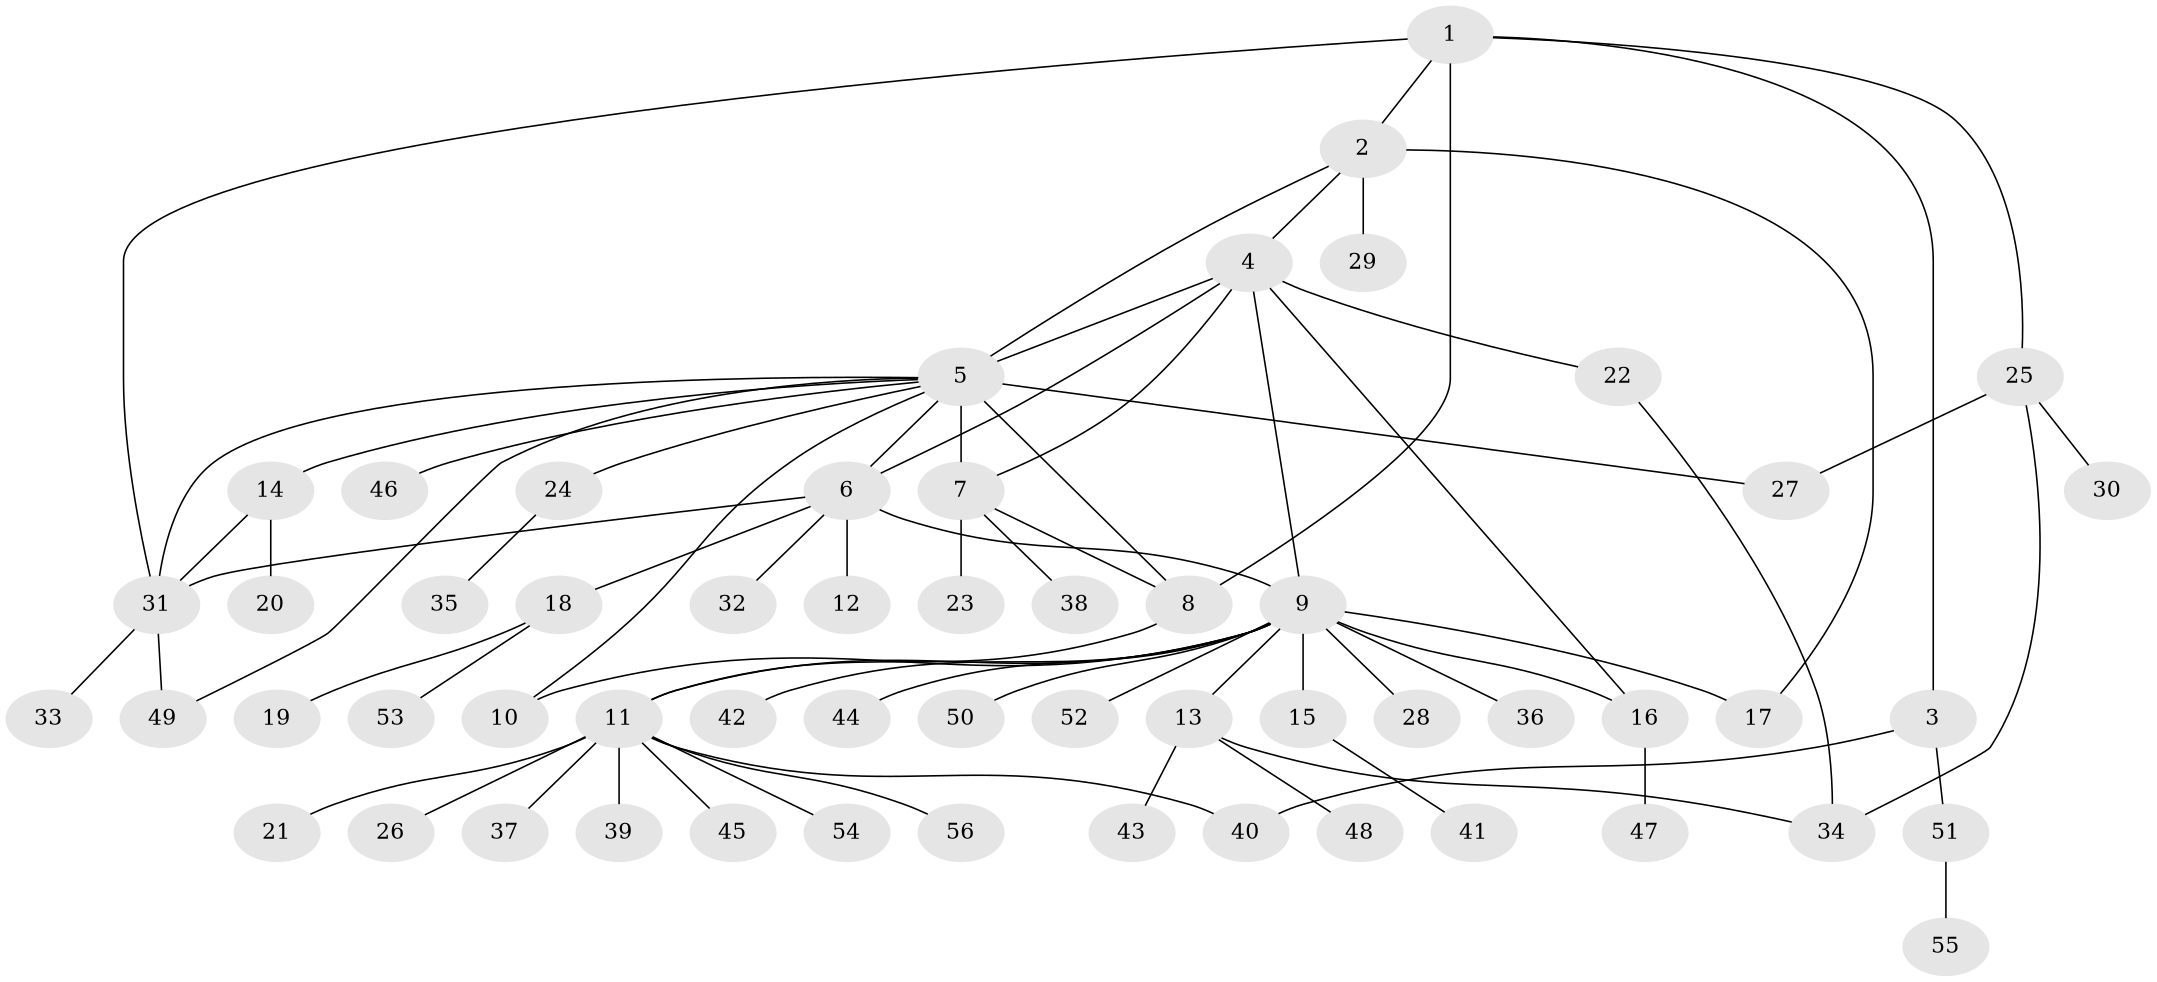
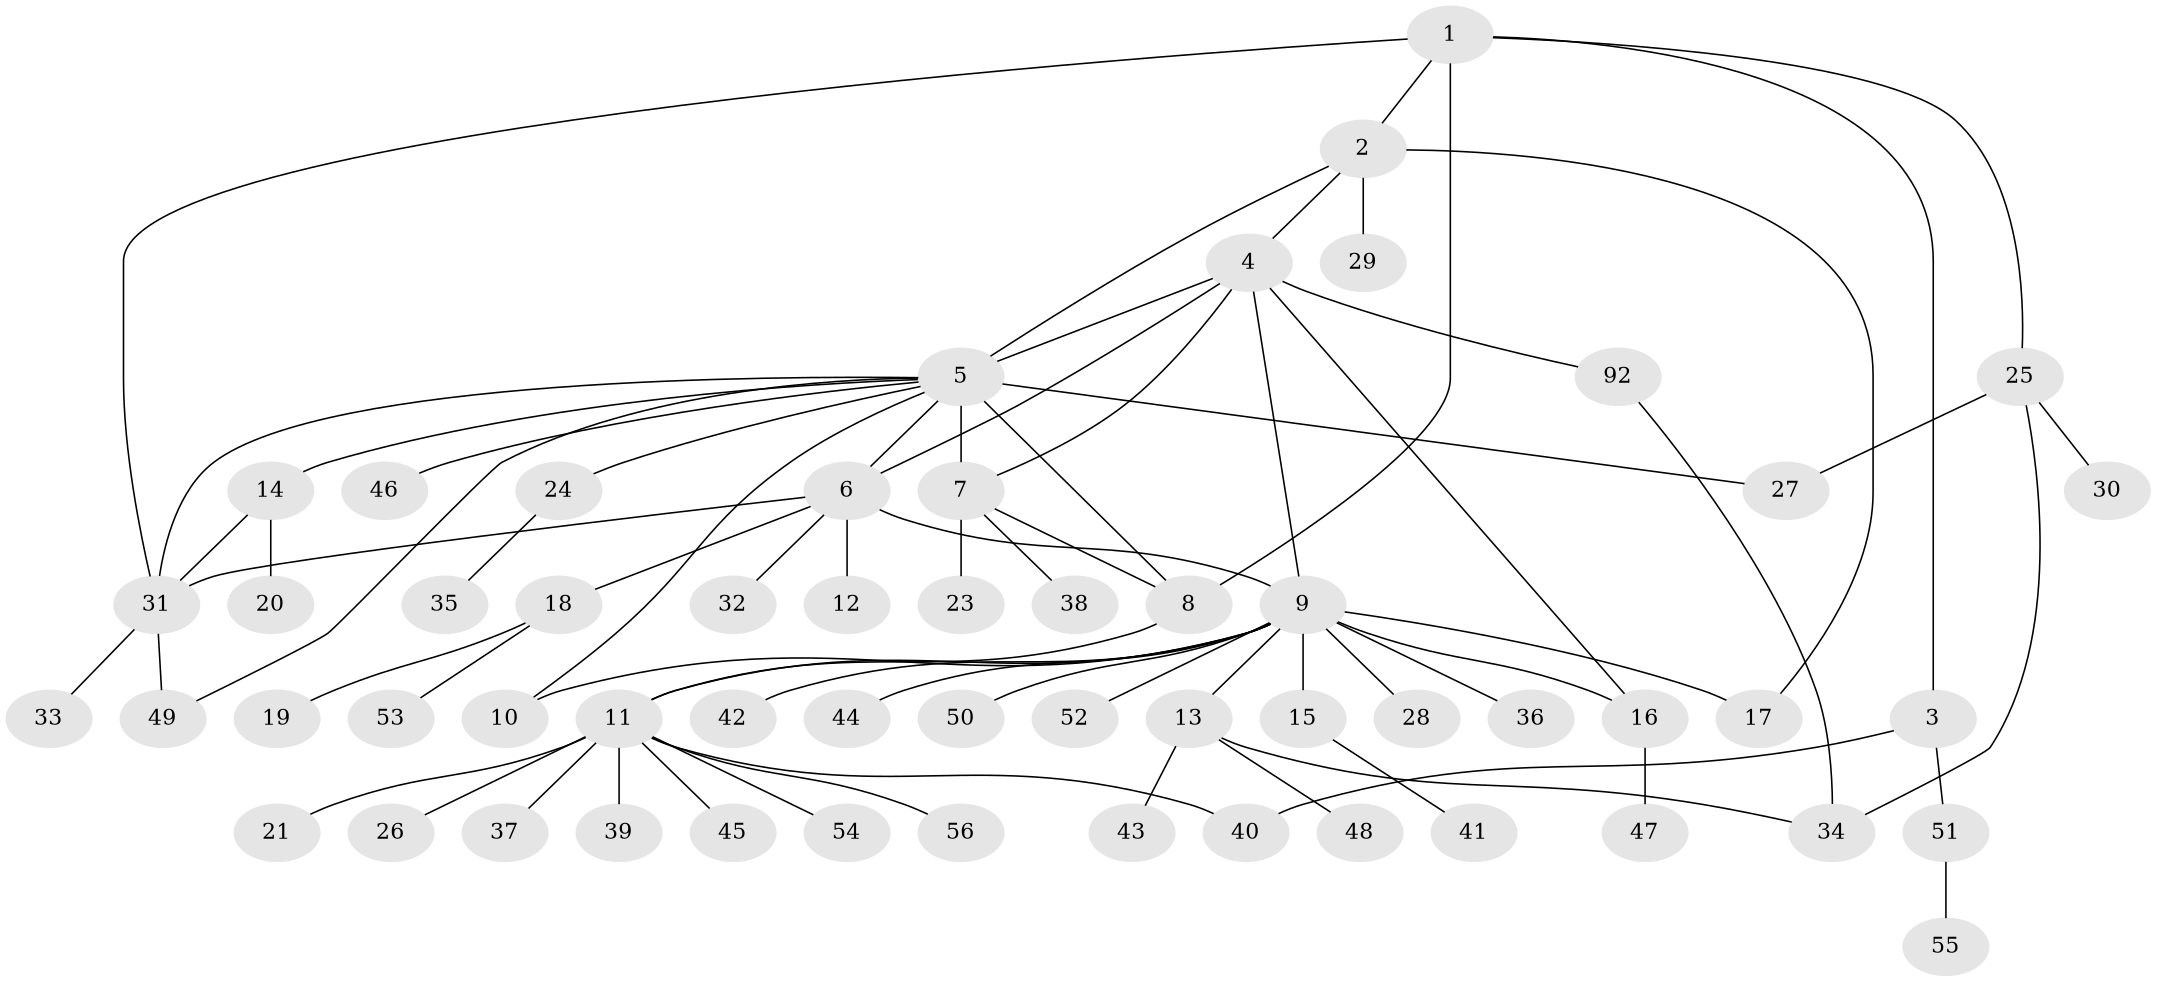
(1618, 377) -> (1618, 377)
